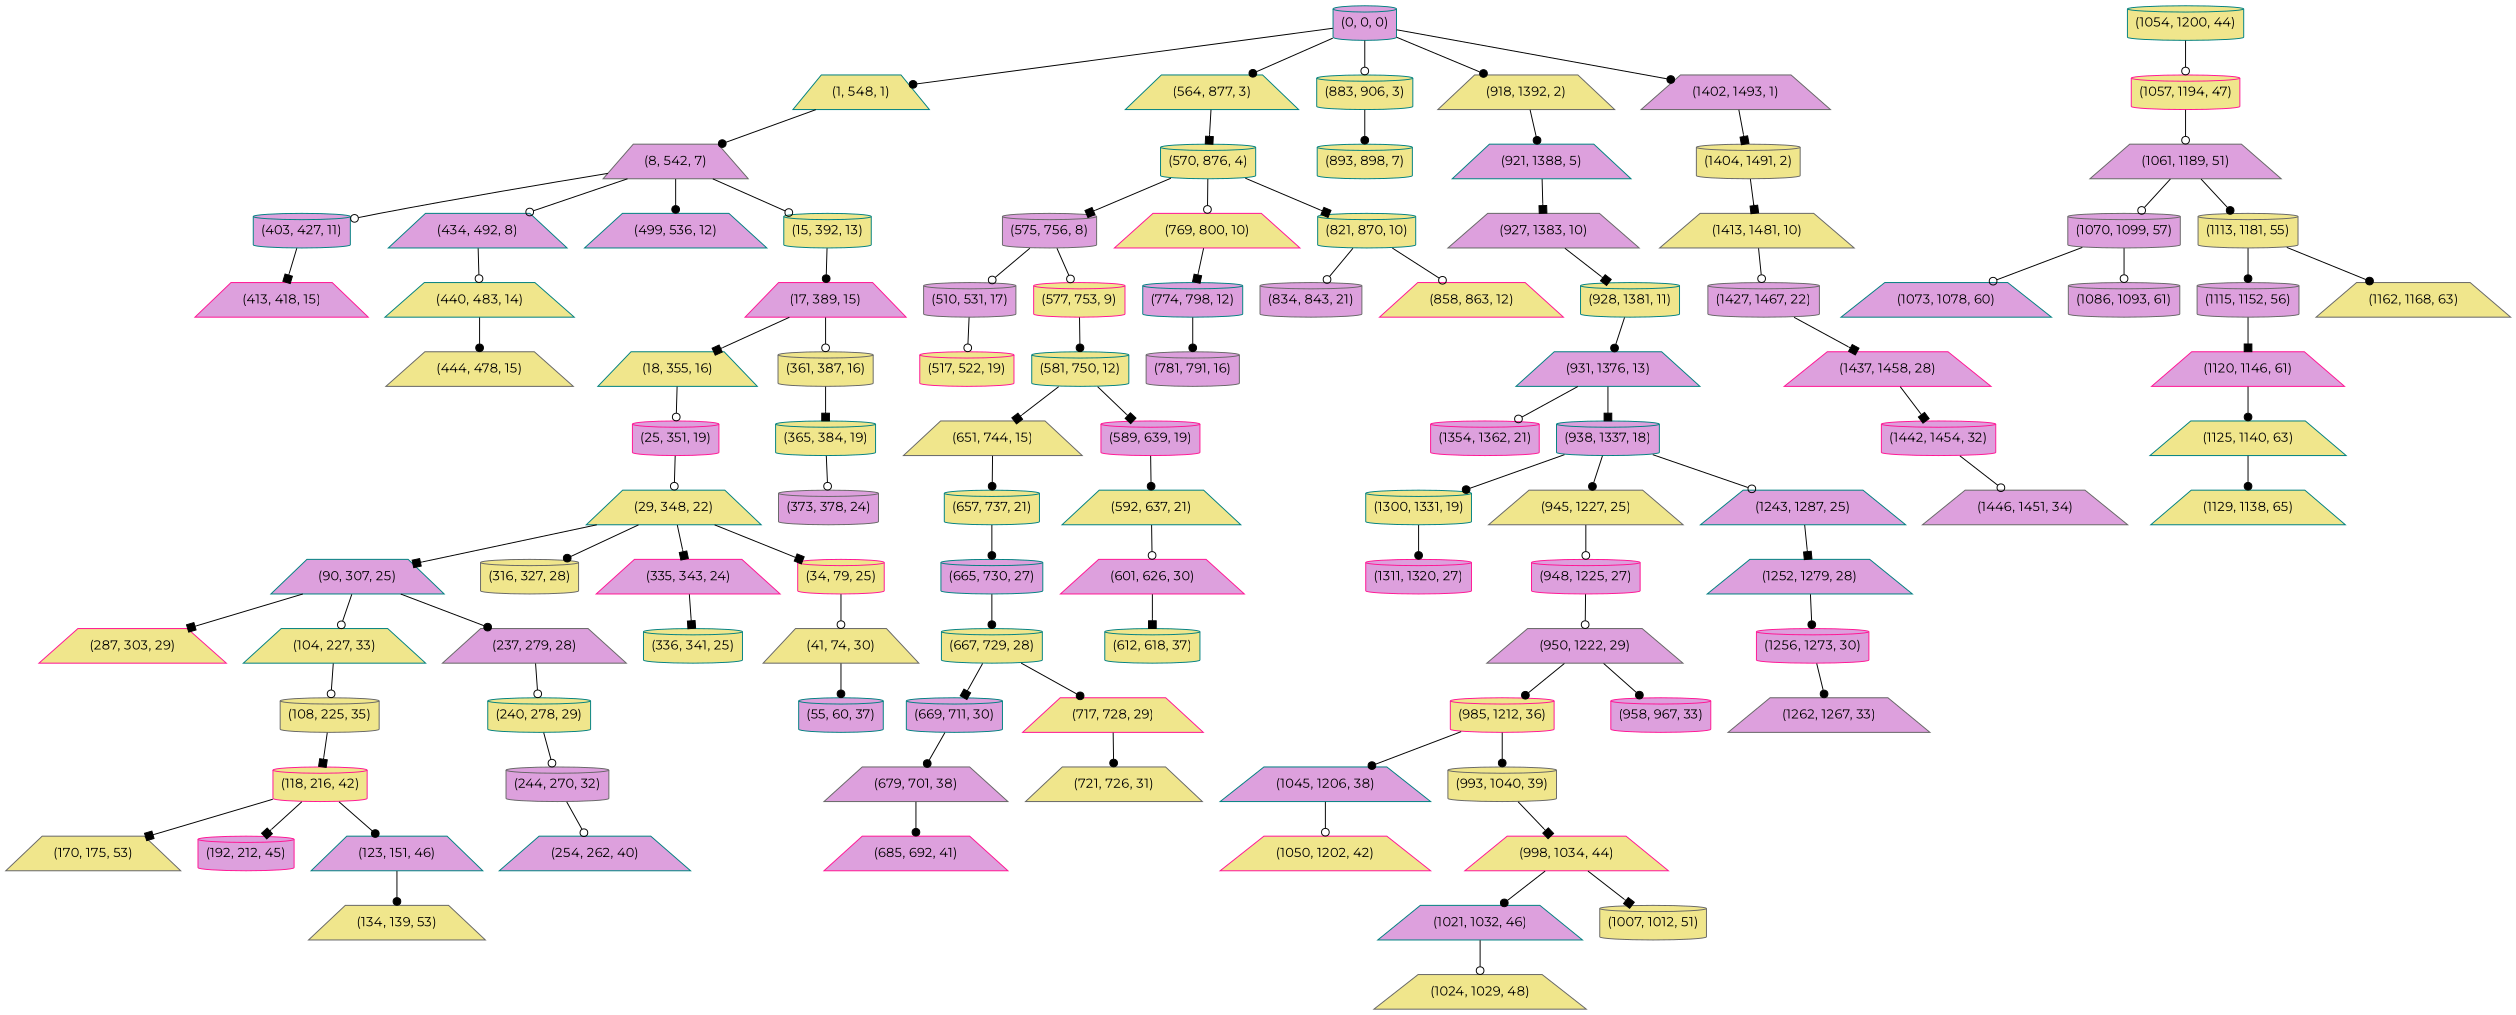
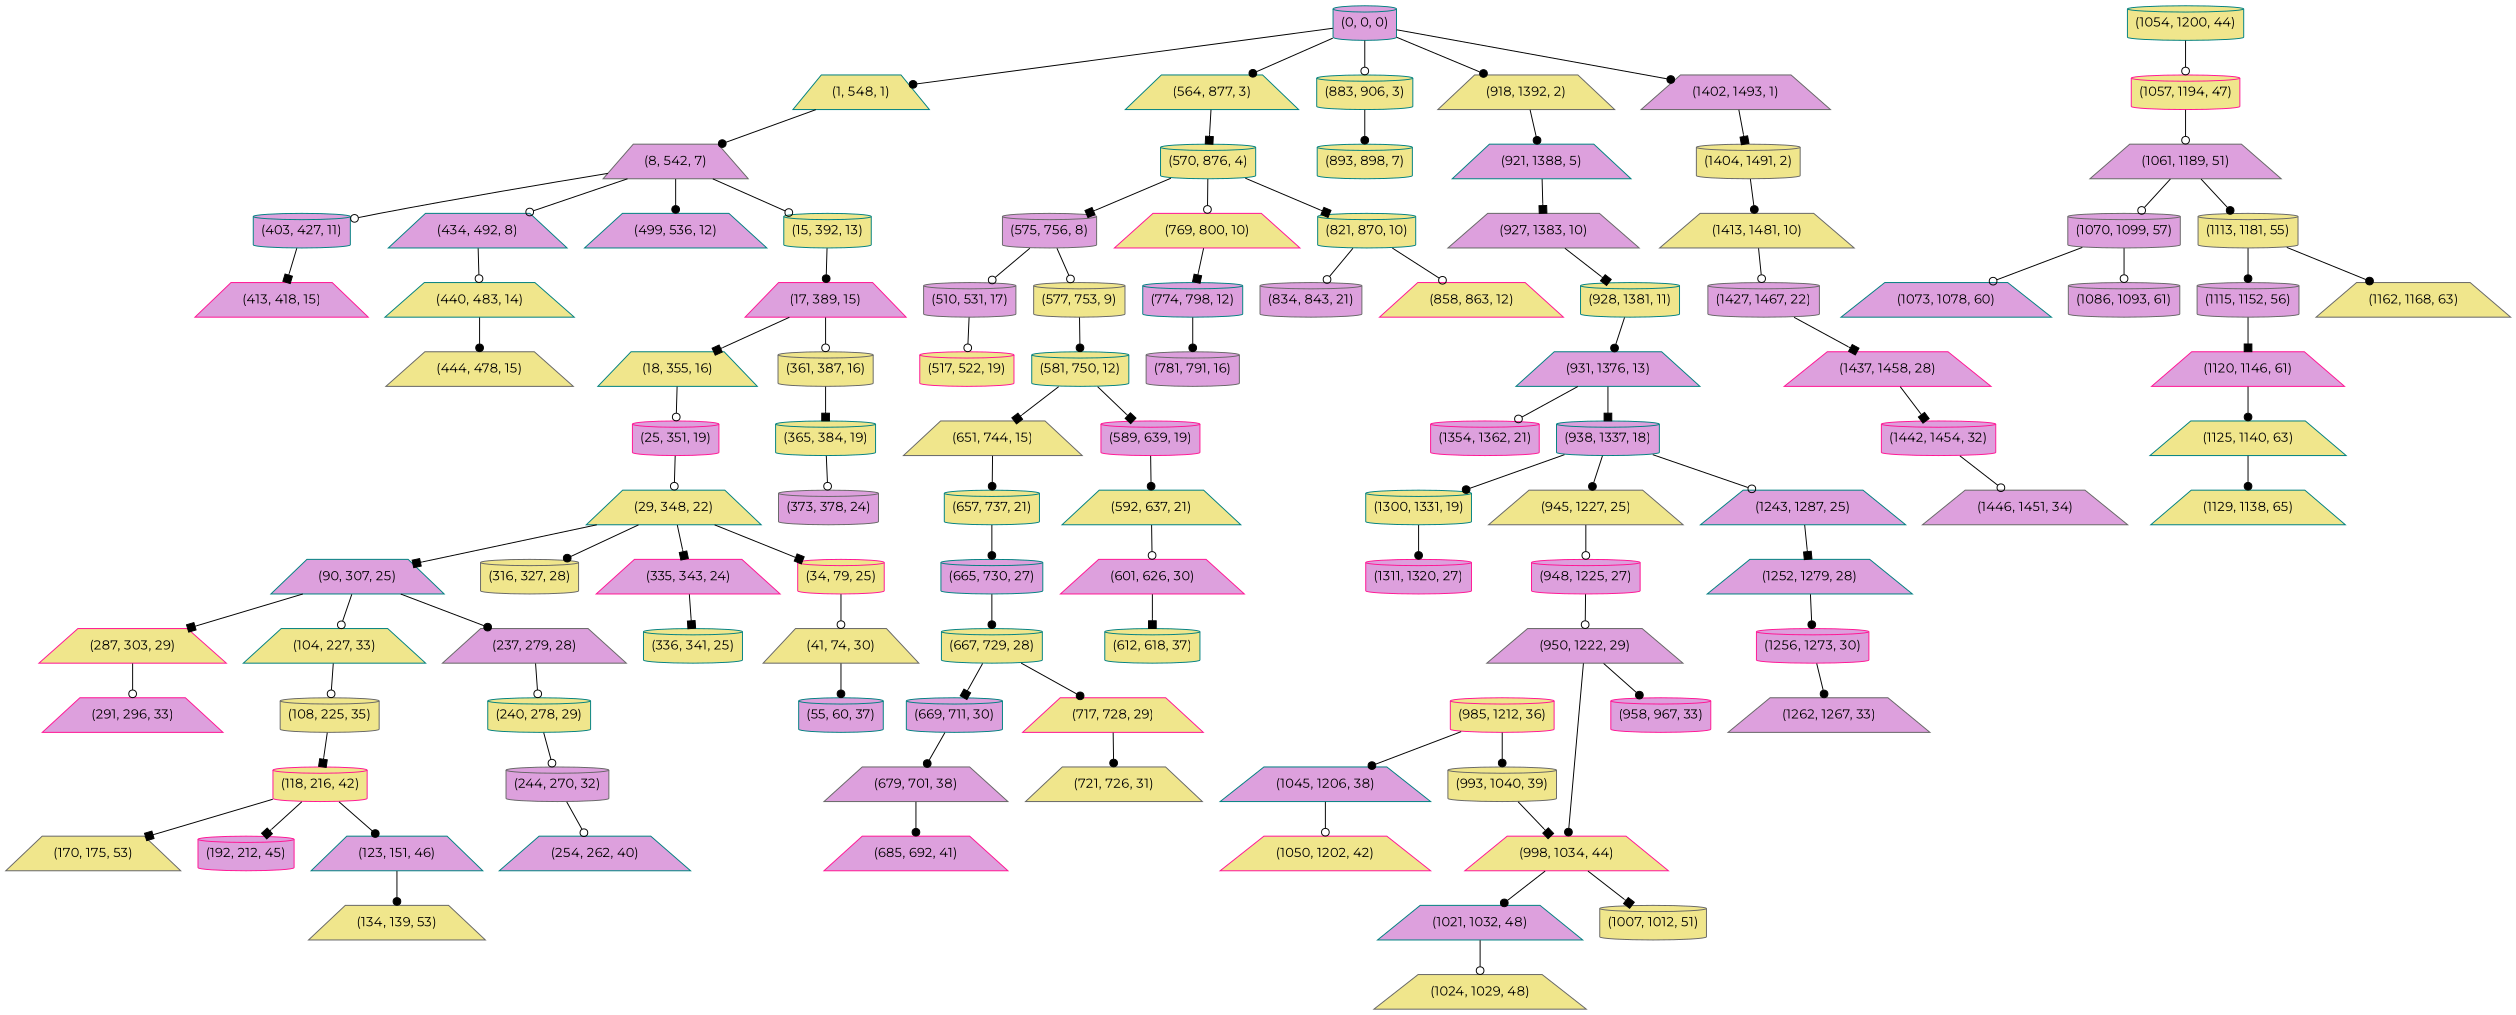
(1752, 192) -> (1752, 192)
(1079, 300) -> (1079, 300)
(1547, 678) -> (1576, 746)
none -> (133, 715)
(1480, 923) -> (1480, 923)
